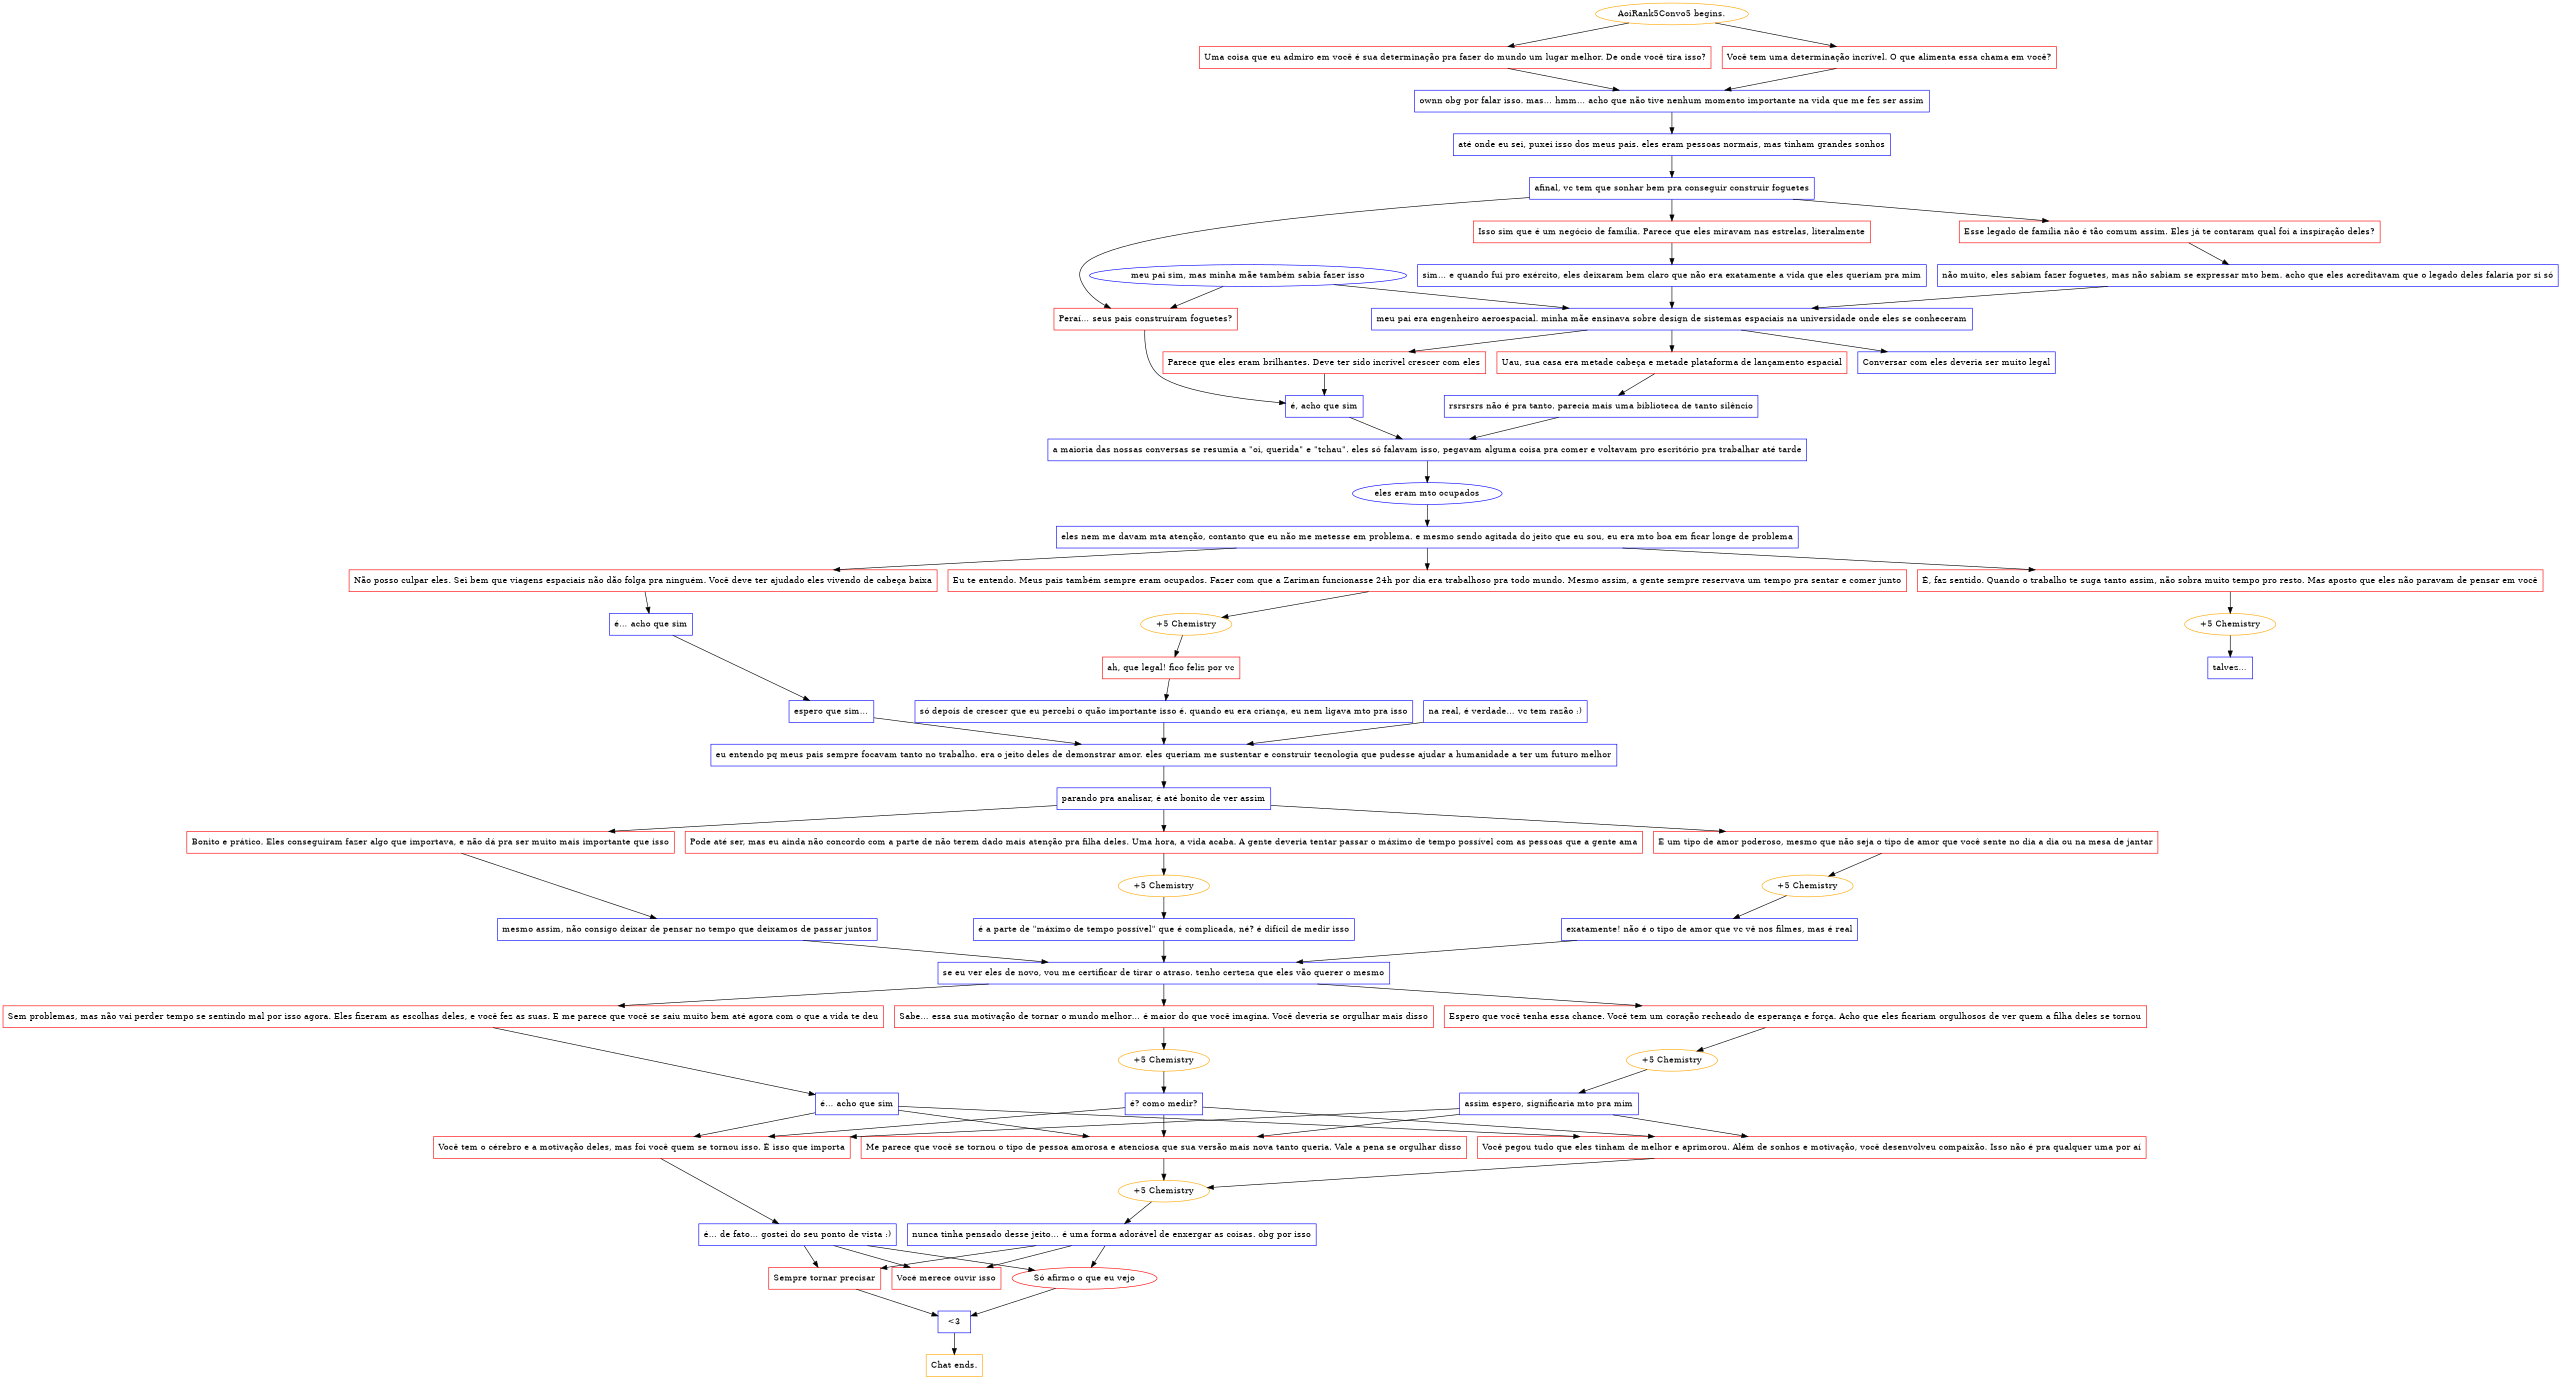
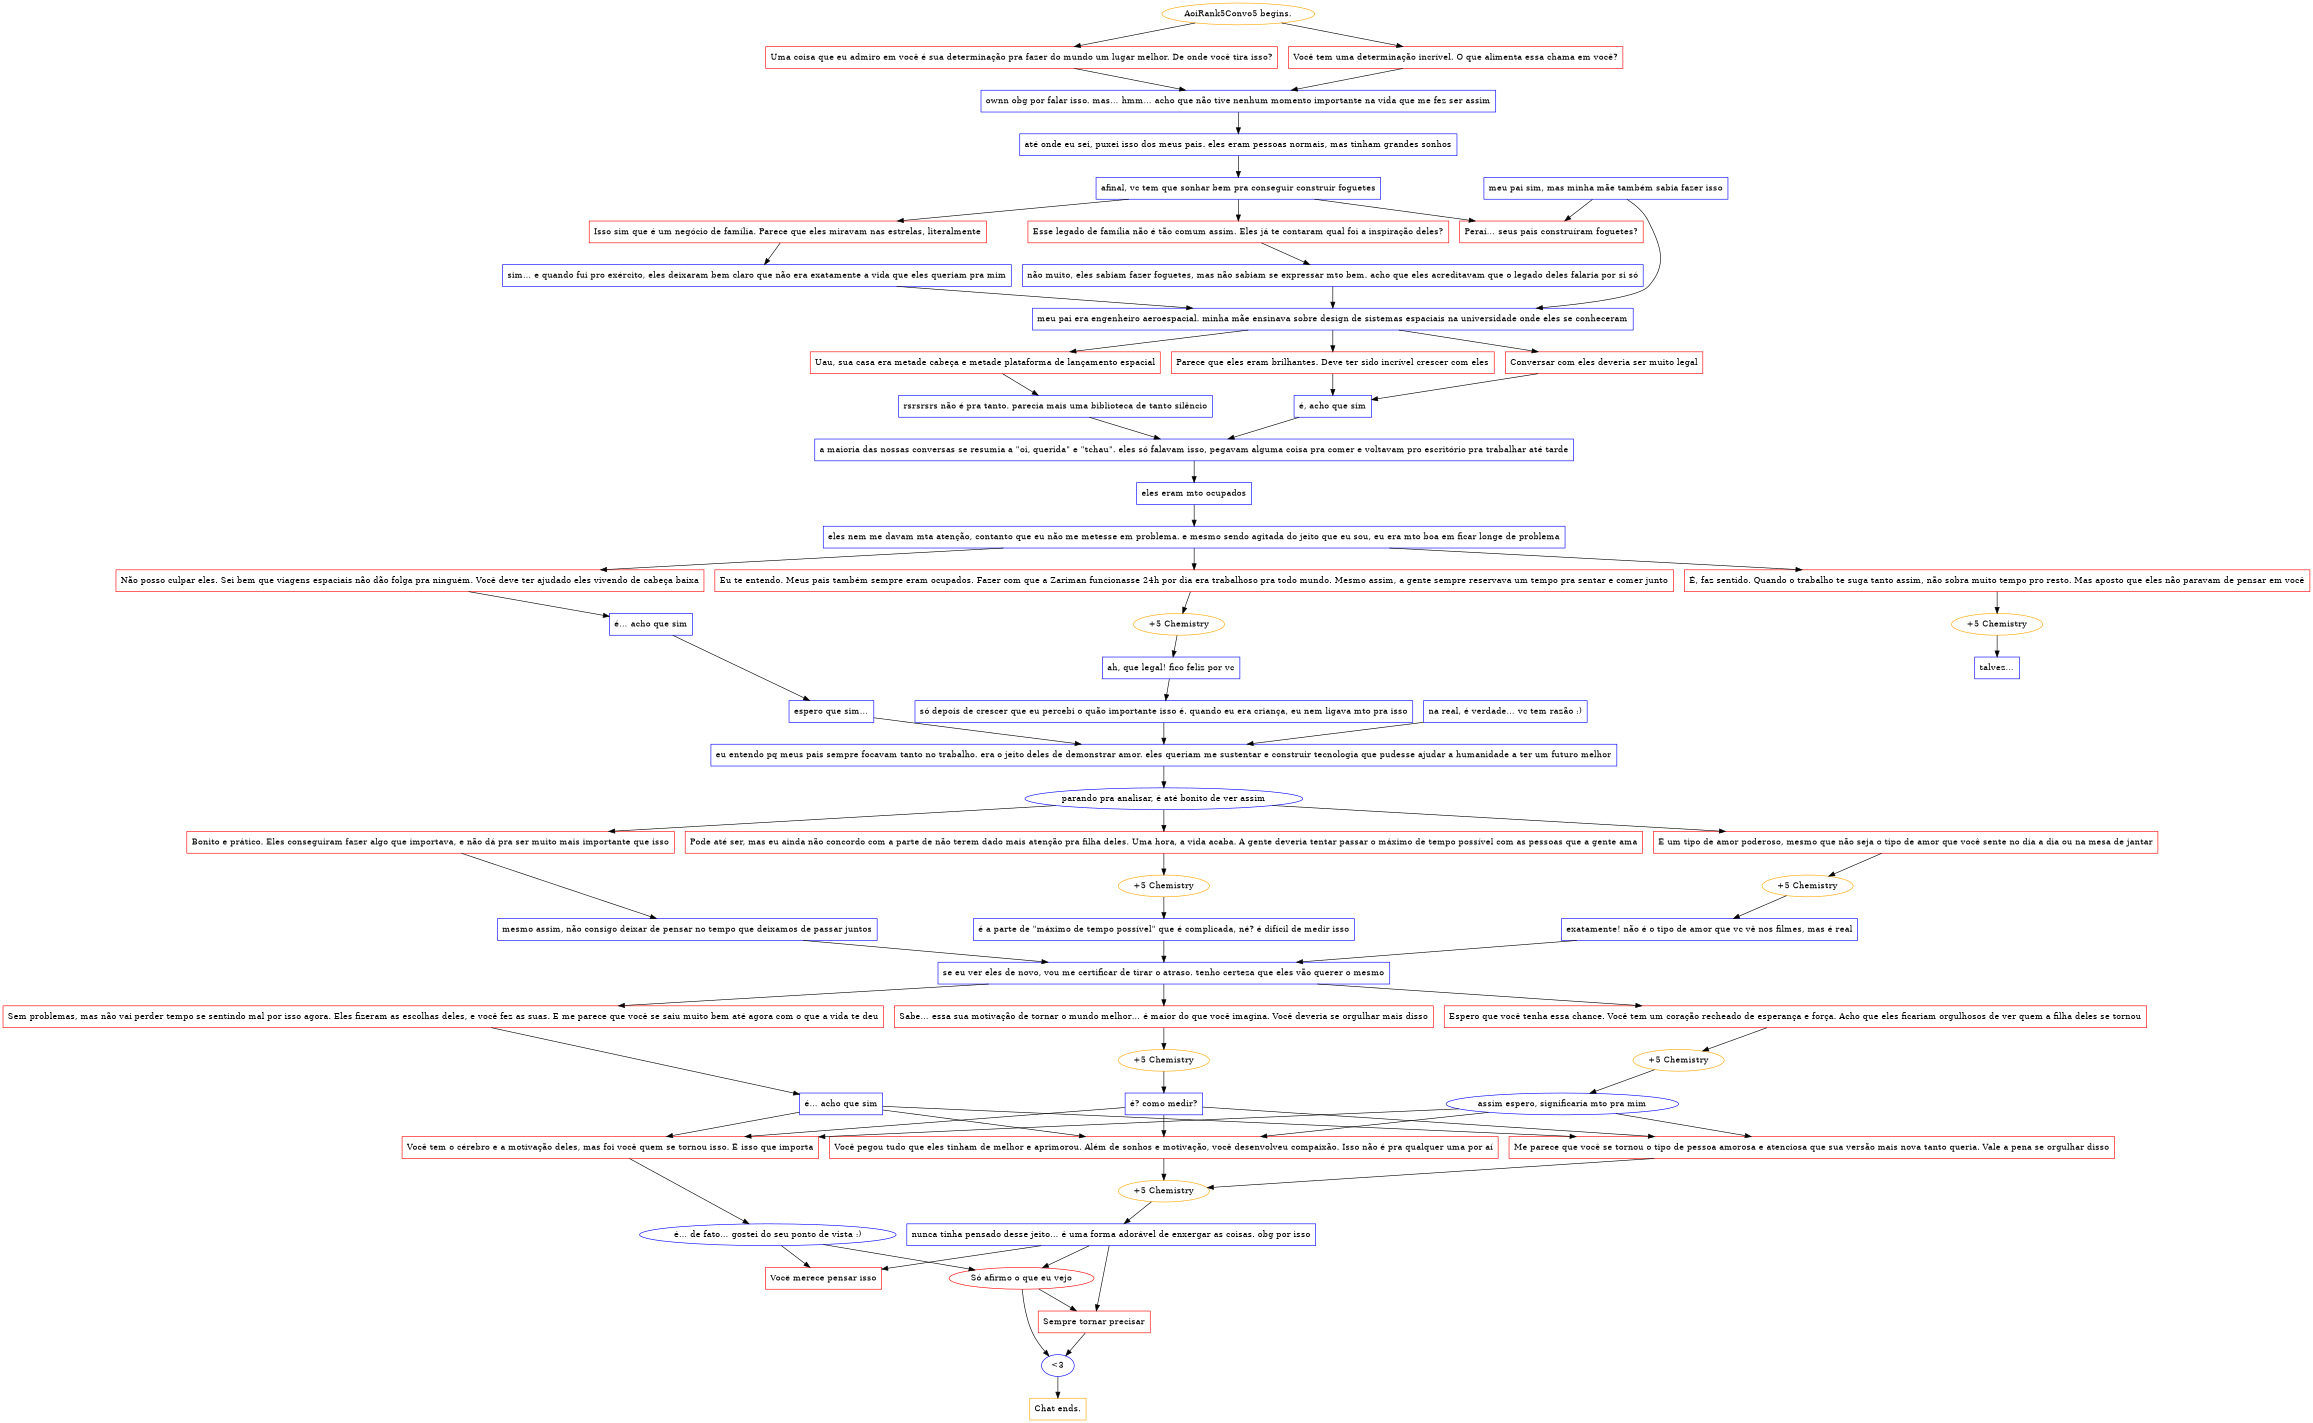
(1248, 276) -> (1606, 188)
(1957, 363) -> (1604, 363)
(1194, 389) -> (1458, 386)
(1427, 494) -> (1194, 494)
(1171, 668) -> (1171, 668)
(1164, 799) -> (1164, 799)
(1549, 1104) -> (1562, 1104)
(798, 1235) -> (768, 1235)
(810, 1254) -> (1055, 1298)
(946, 1278) -> (824, 1278)
(954, 1322) -> (1058, 1366)
